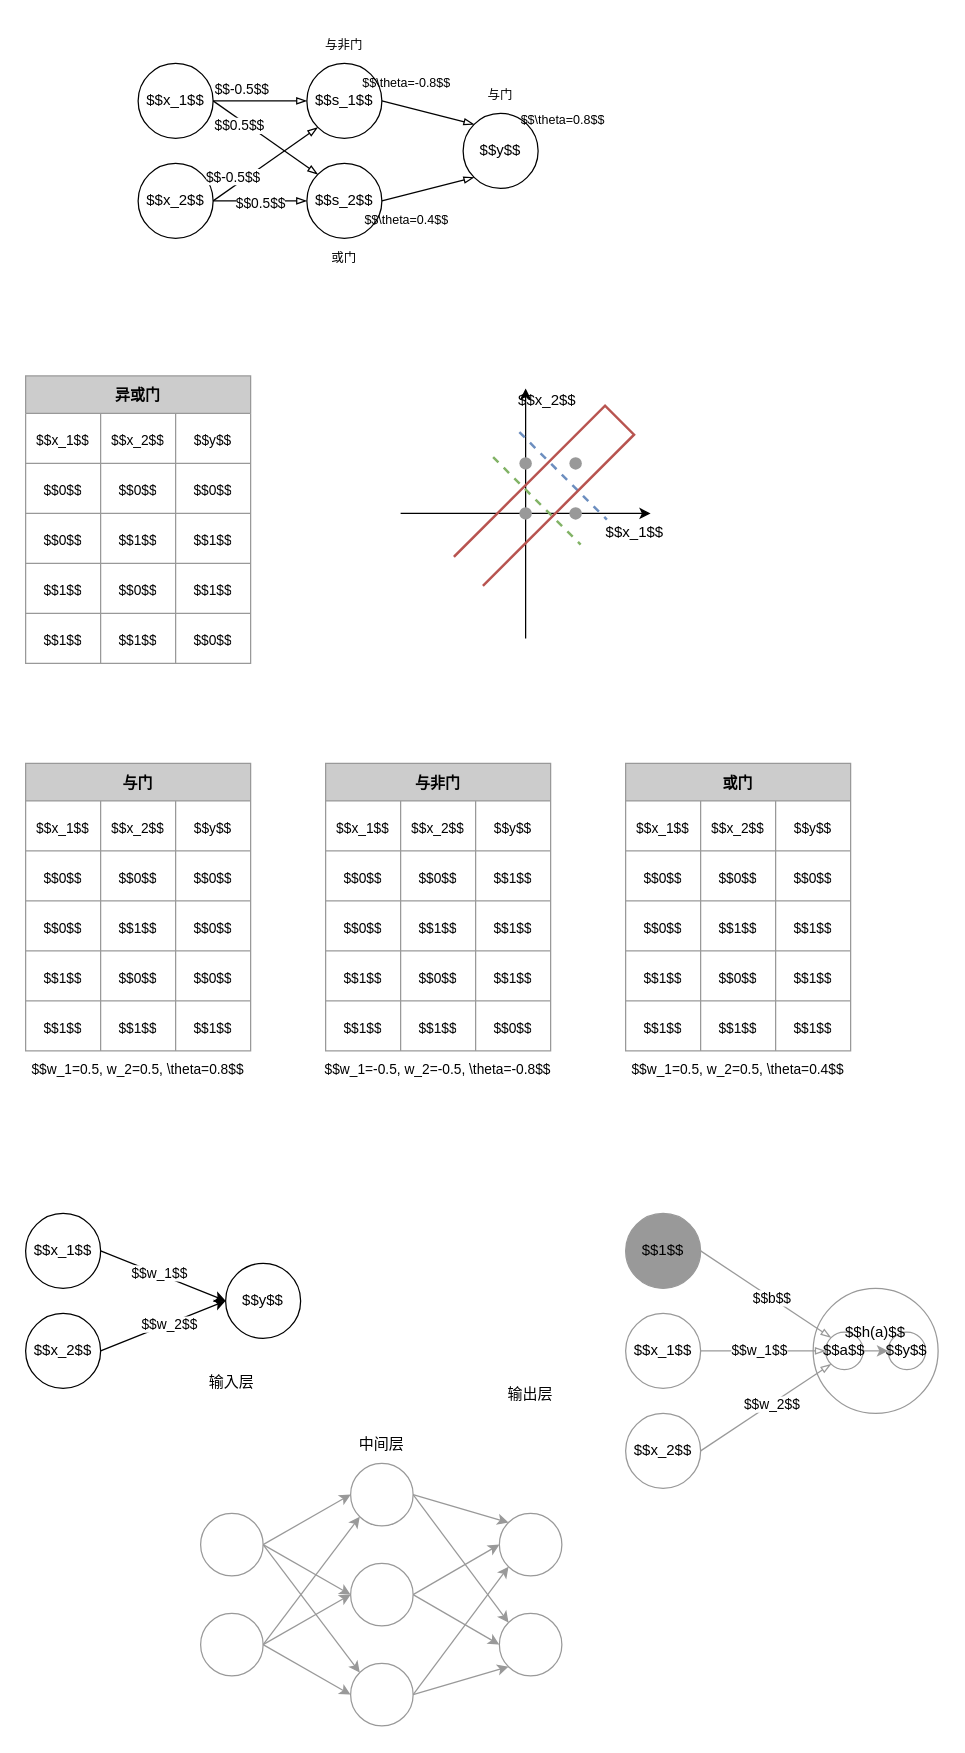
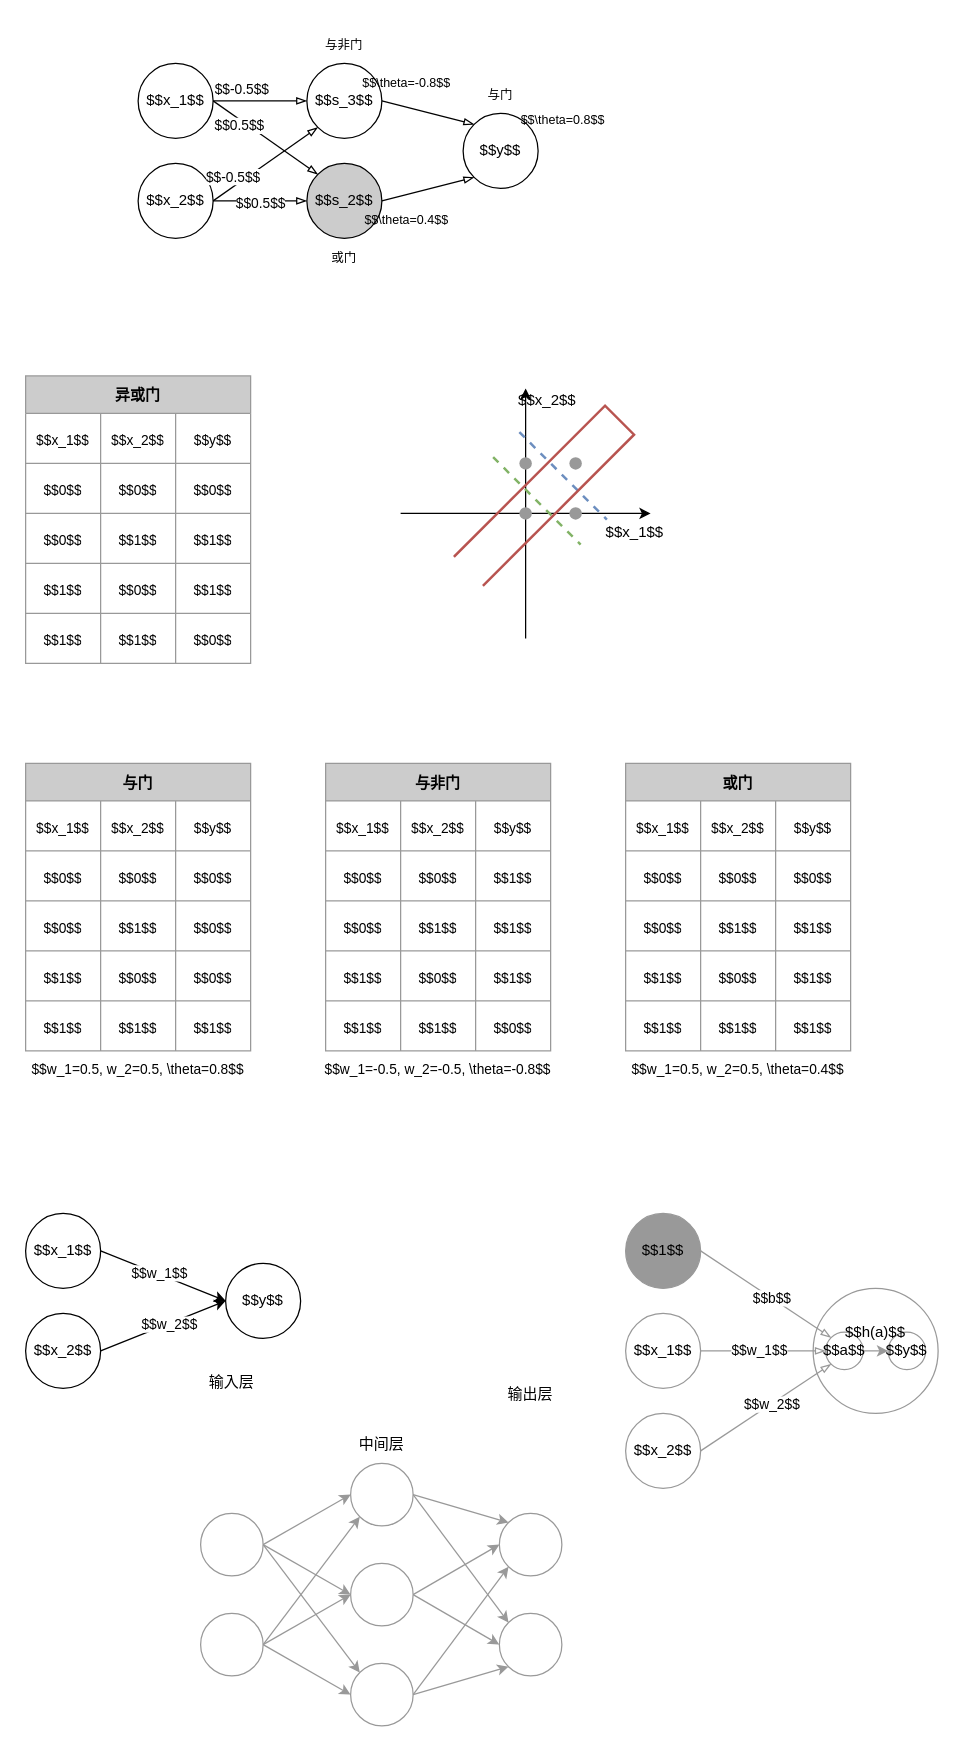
(344, 101) -> (344, 101)
(344, 201) -> (344, 201)
